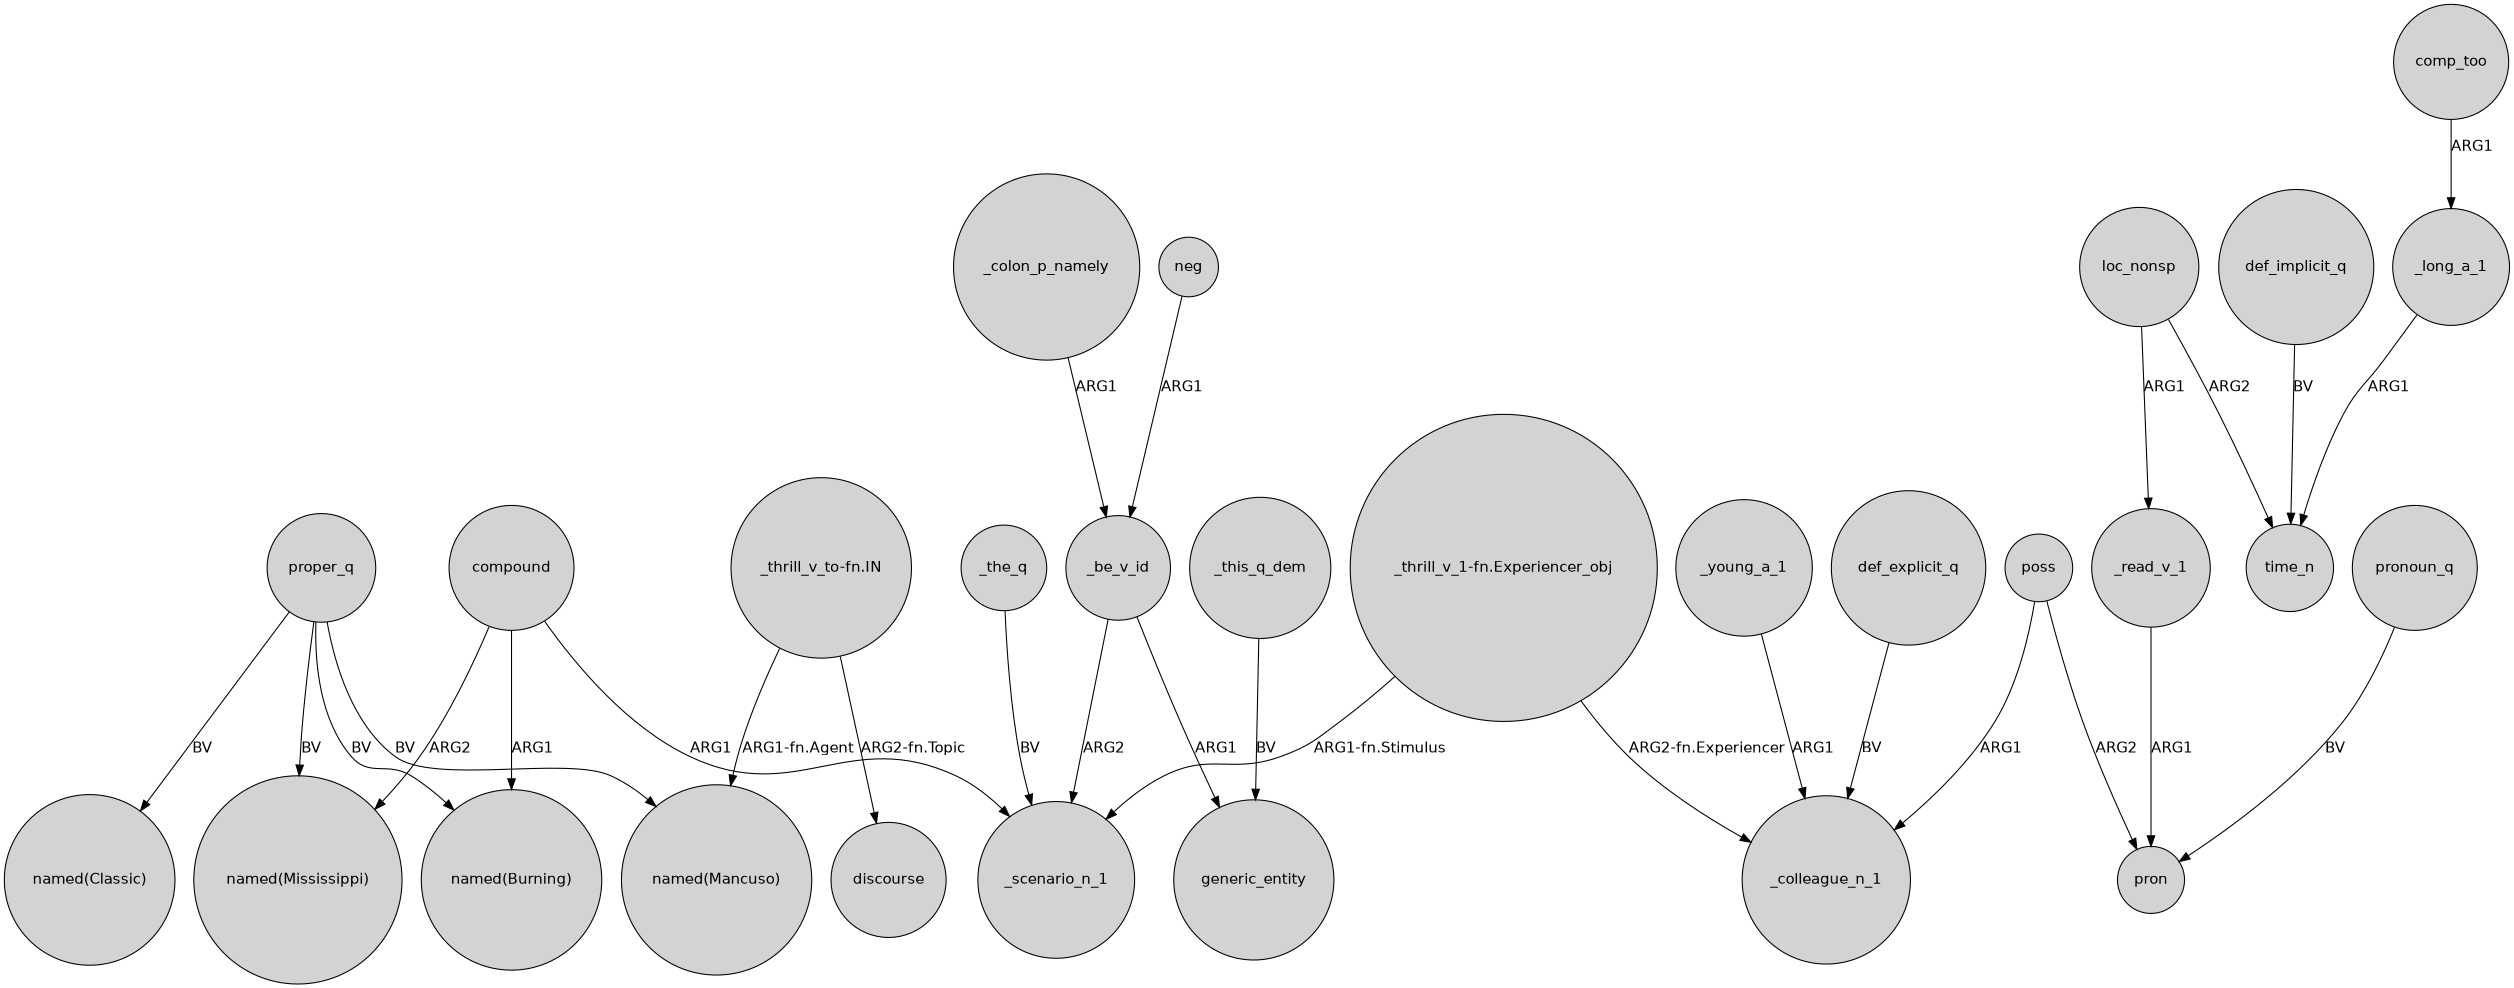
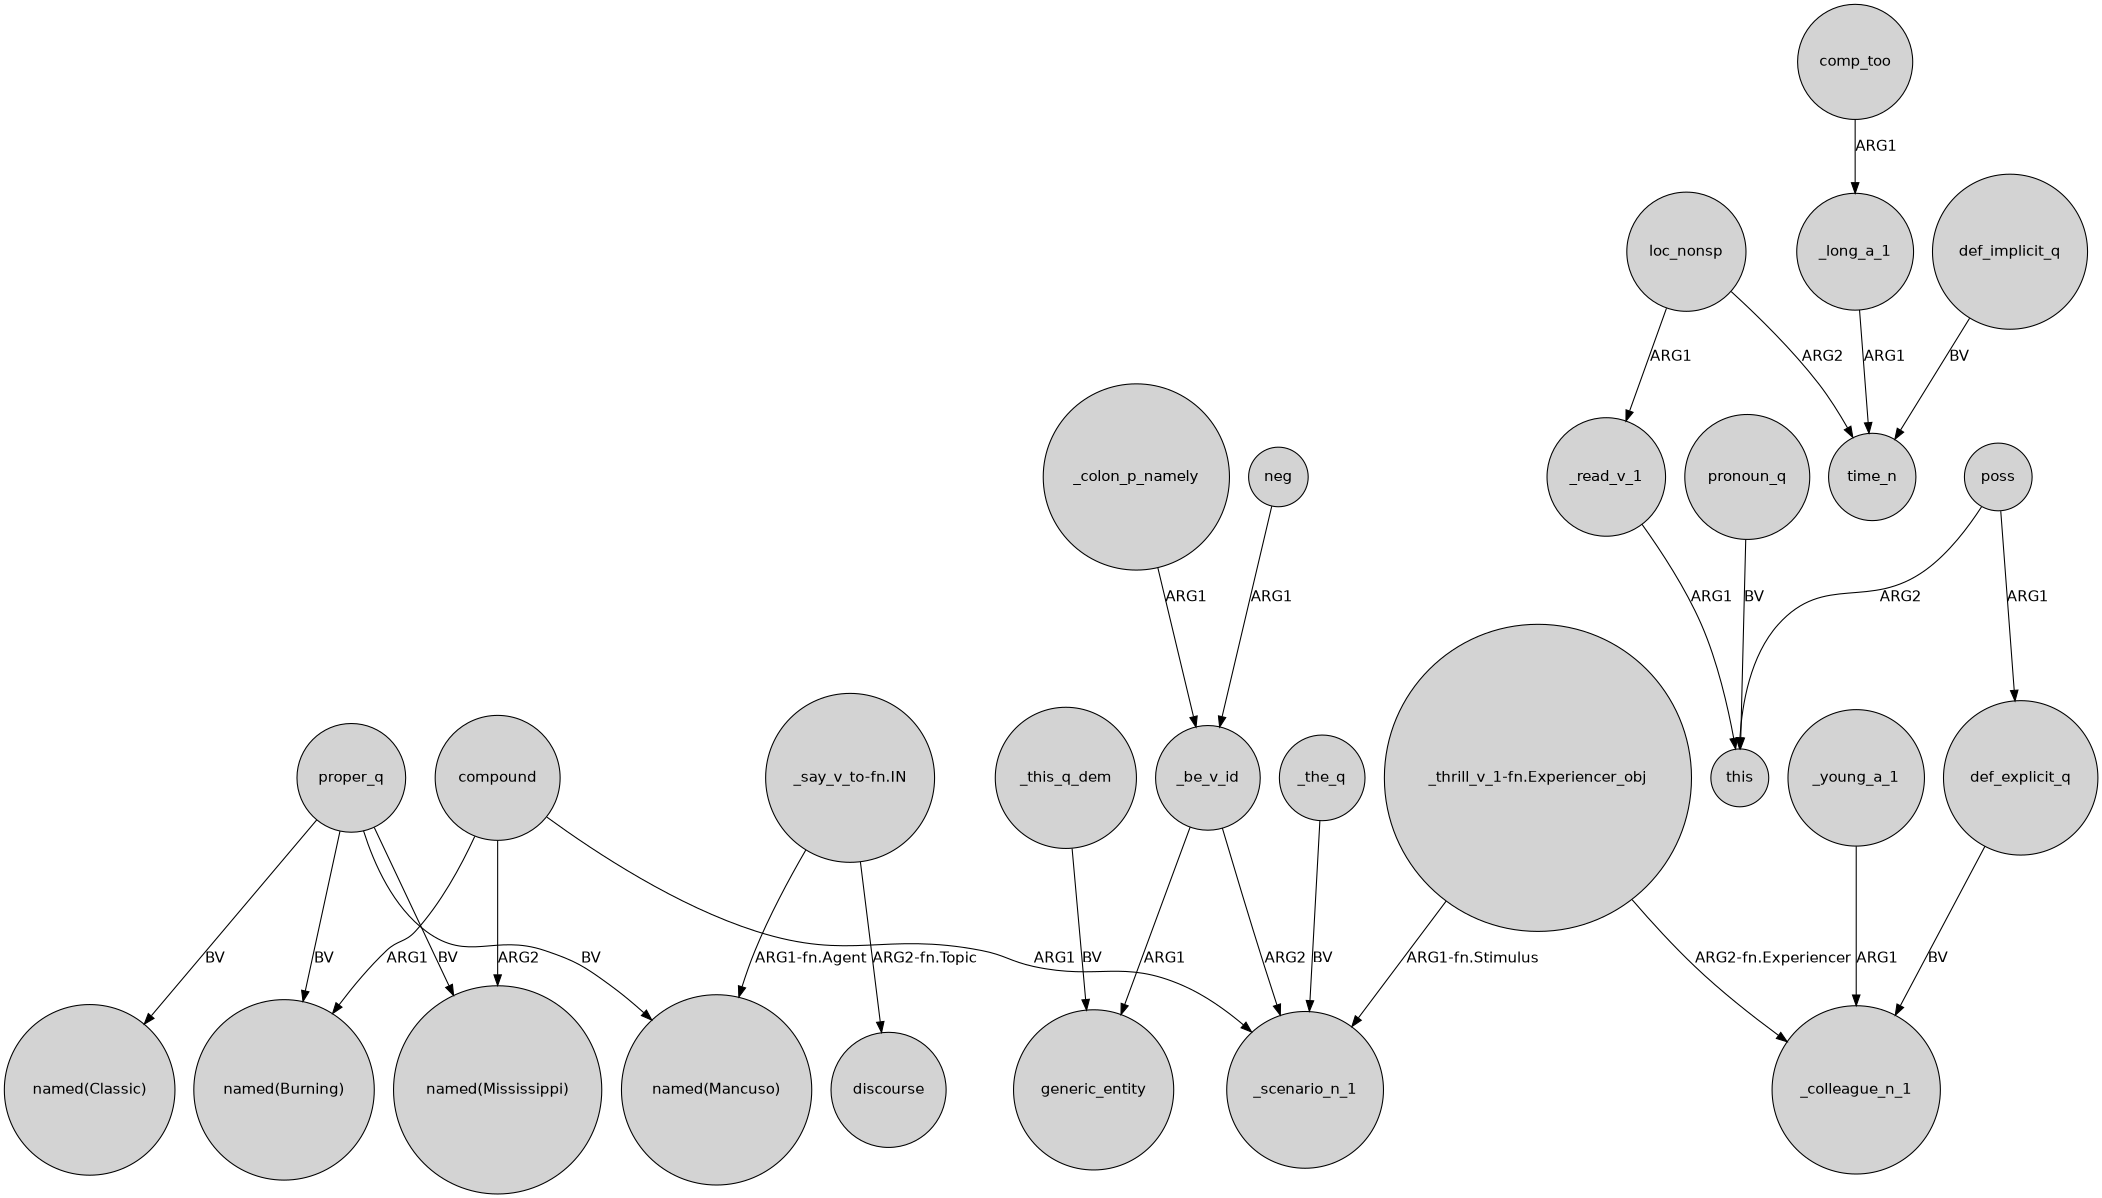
(821, 568) -> (850, 778)
(1992, 726) -> (2007, 601)
(2151, 880) -> (1740, 778)
